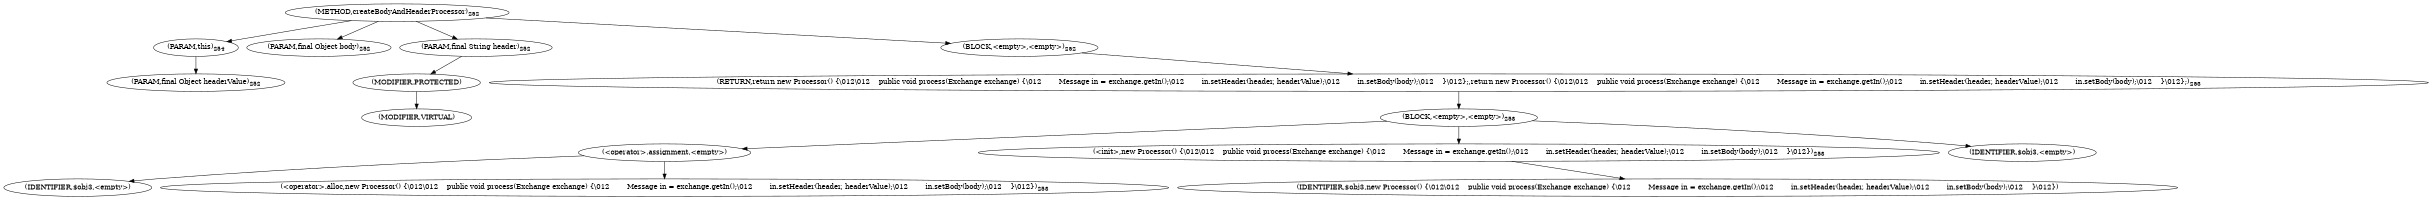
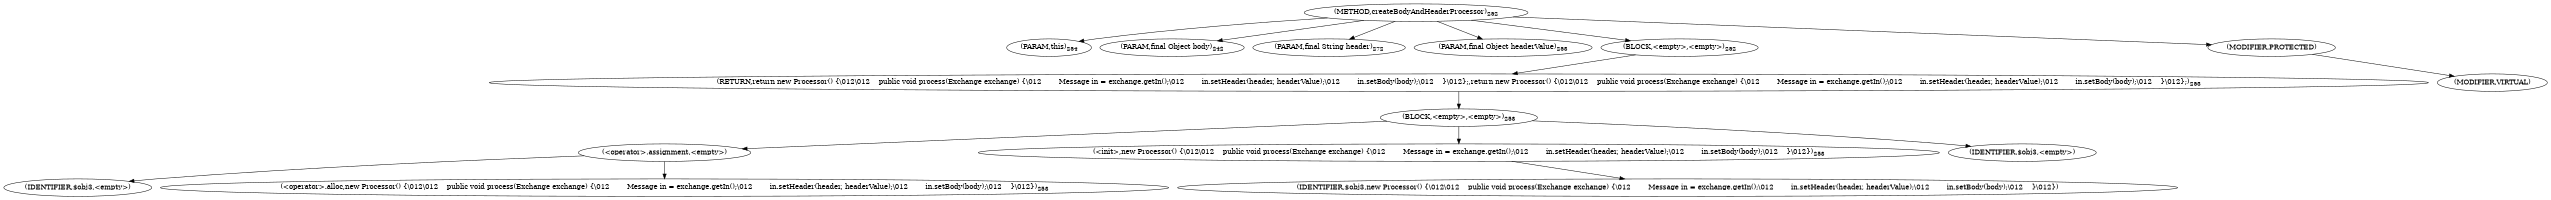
(365, 47) -> (1218, 47)
(525, 47) -> (1378, 47)
(196, 63) -> (1457, 29)
(448, 64) -> (1860, 31)
(255, 82) -> (1562, 47)
